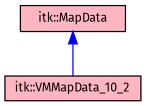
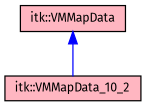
(73, 19) -> (73, 19)
